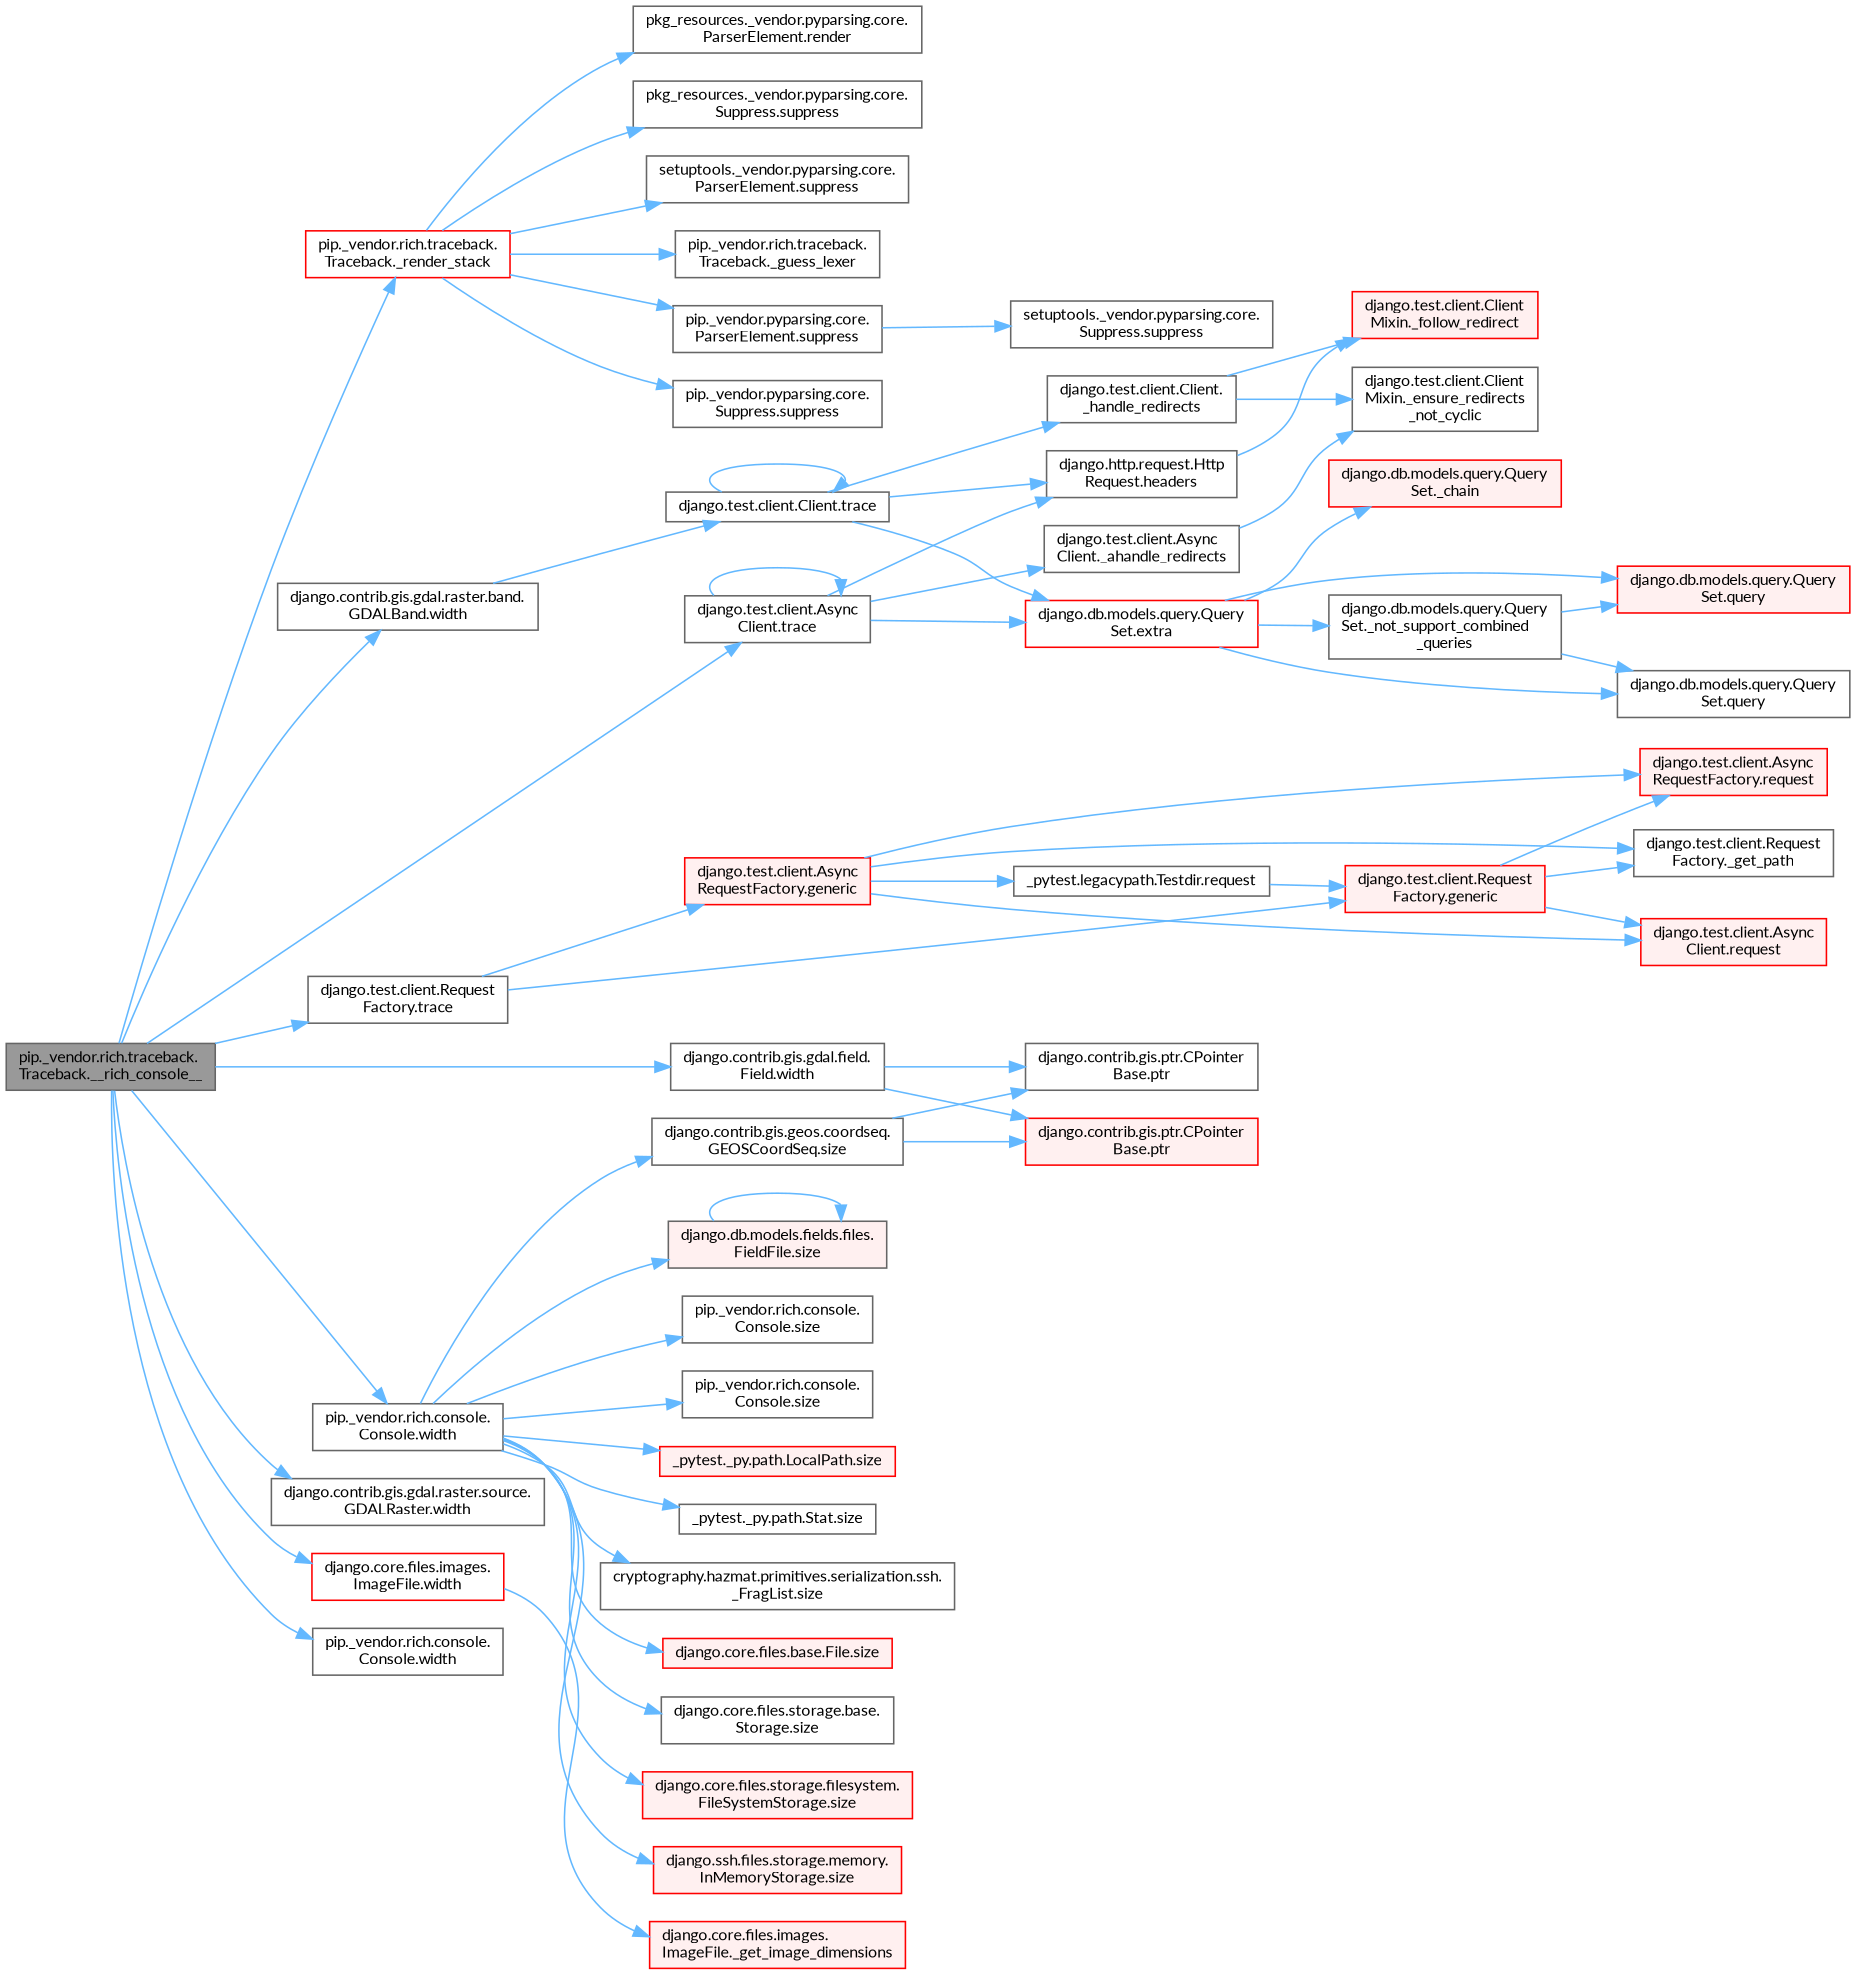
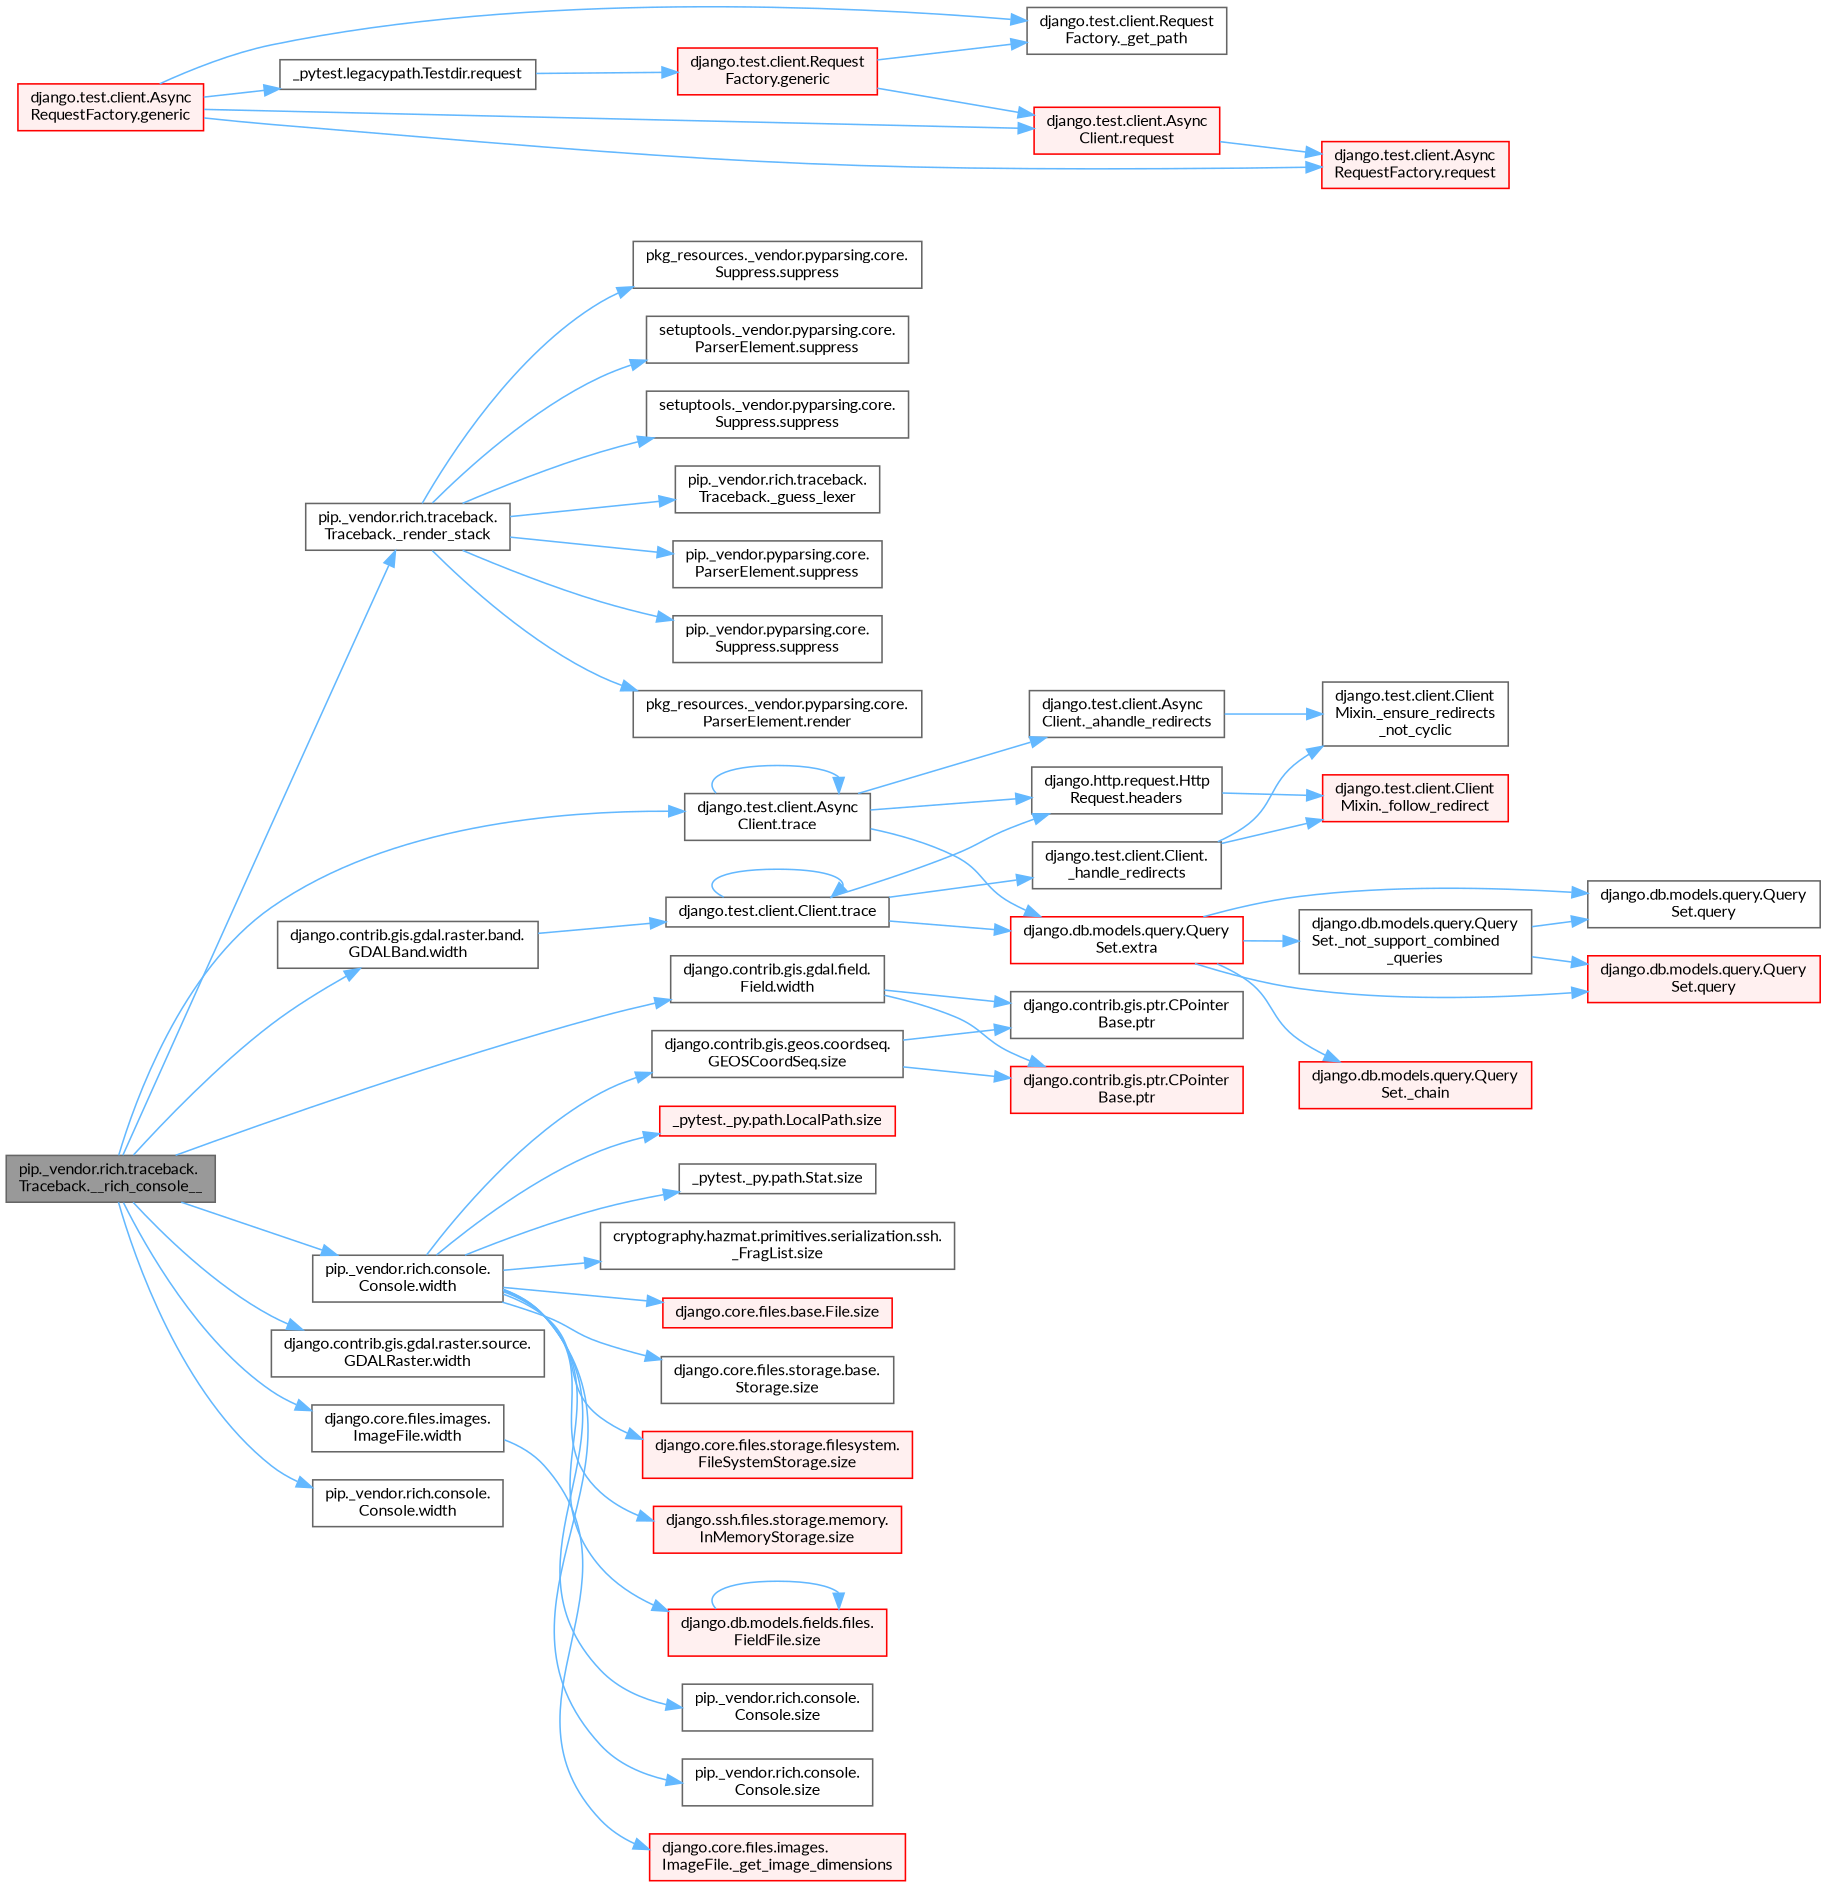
(408, 254) -> (408, 527)
(938, 327) -> (549, 469)
(1577, 833) -> (1263, 147)
(408, 1000) -> none
(778, 1245) -> (778, 1633)
(408, 1577) -> (408, 1428)
